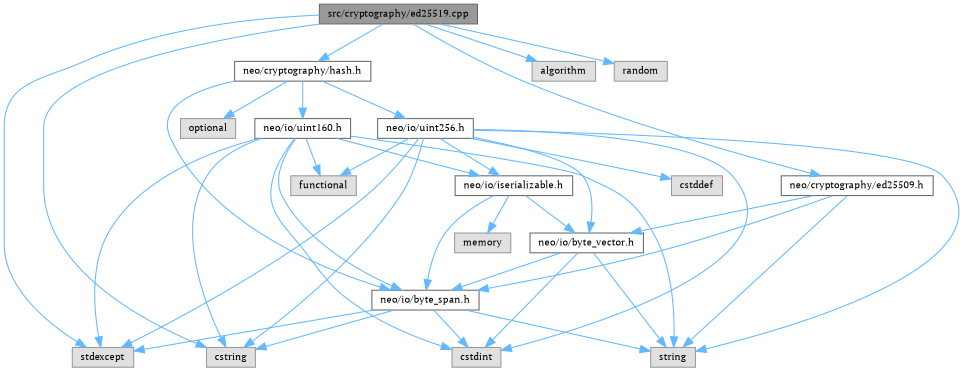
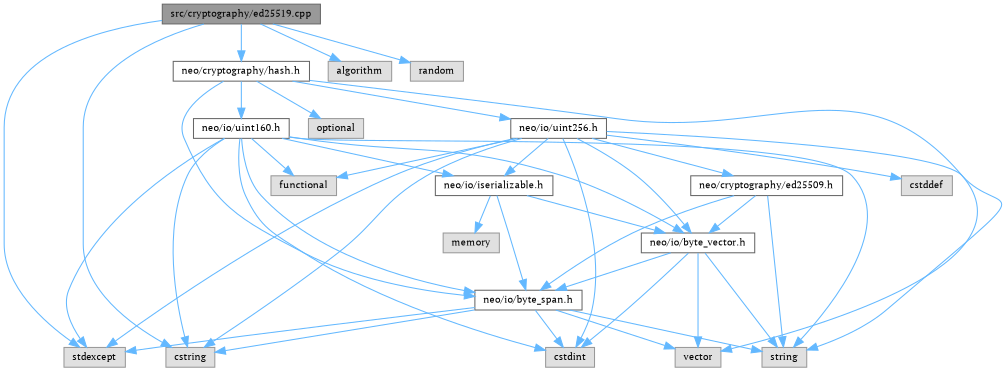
(606, 112) -> (657, 156)
none -> (488, 157)
none -> (698, 357)
